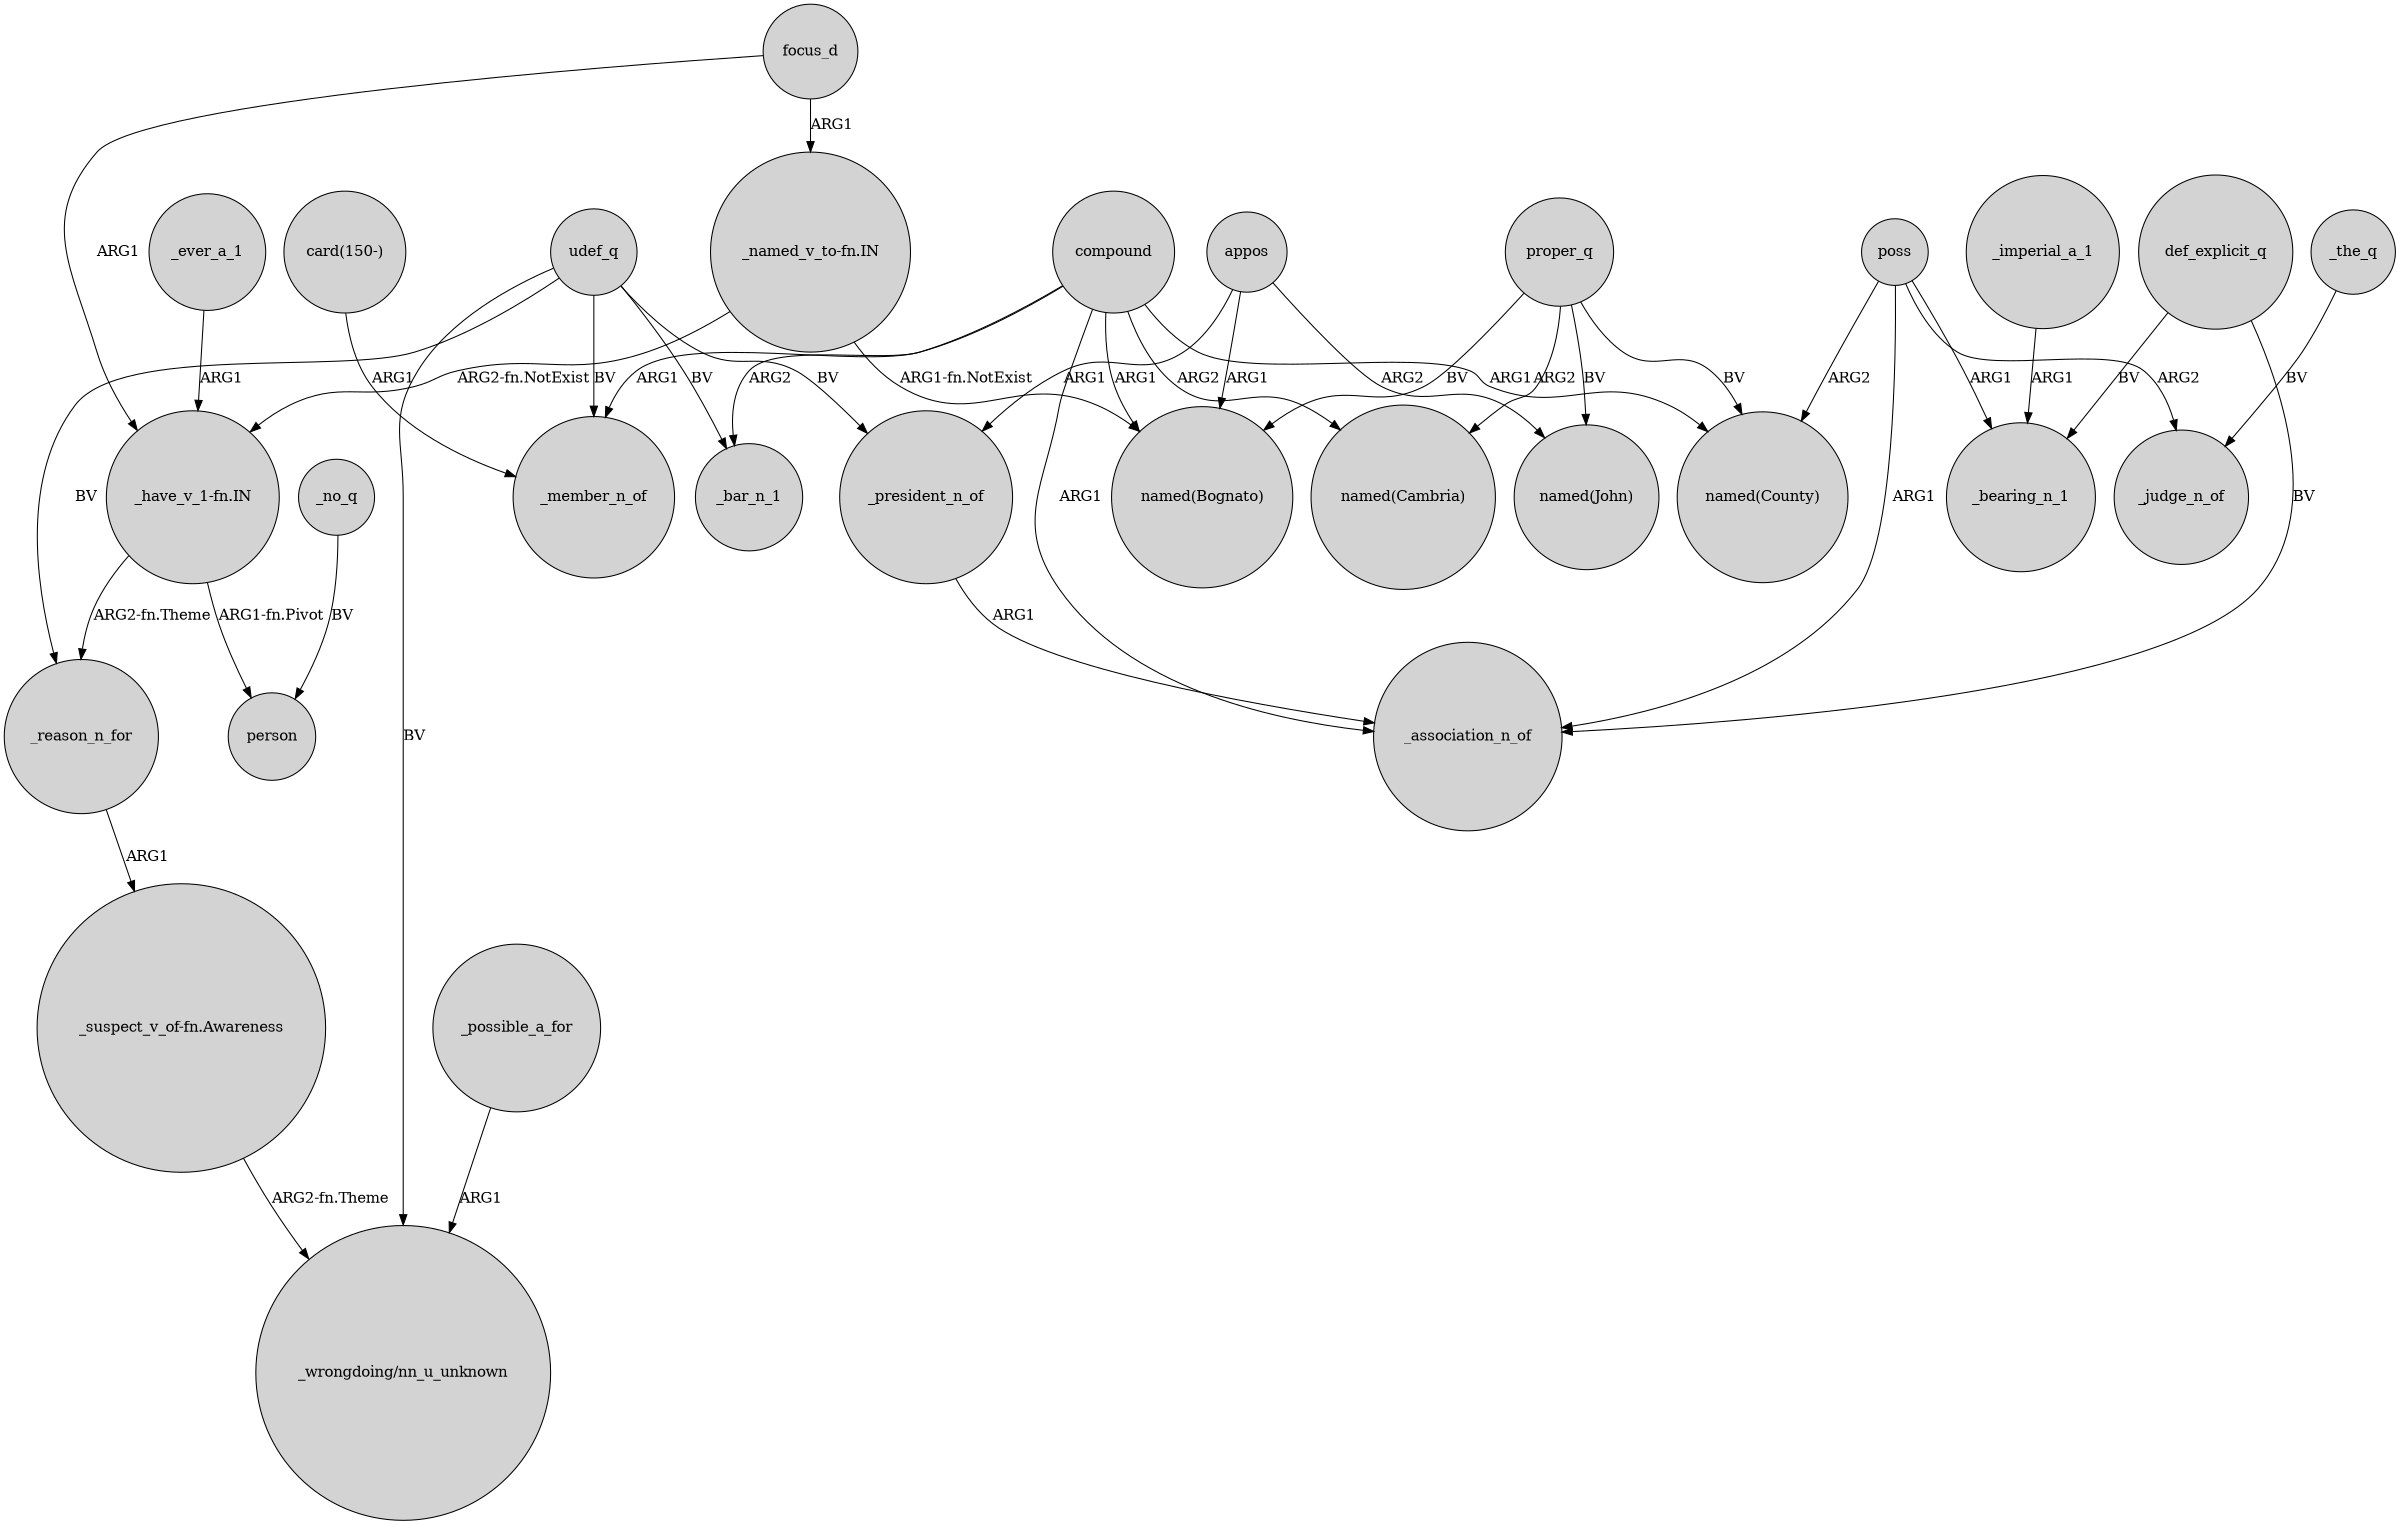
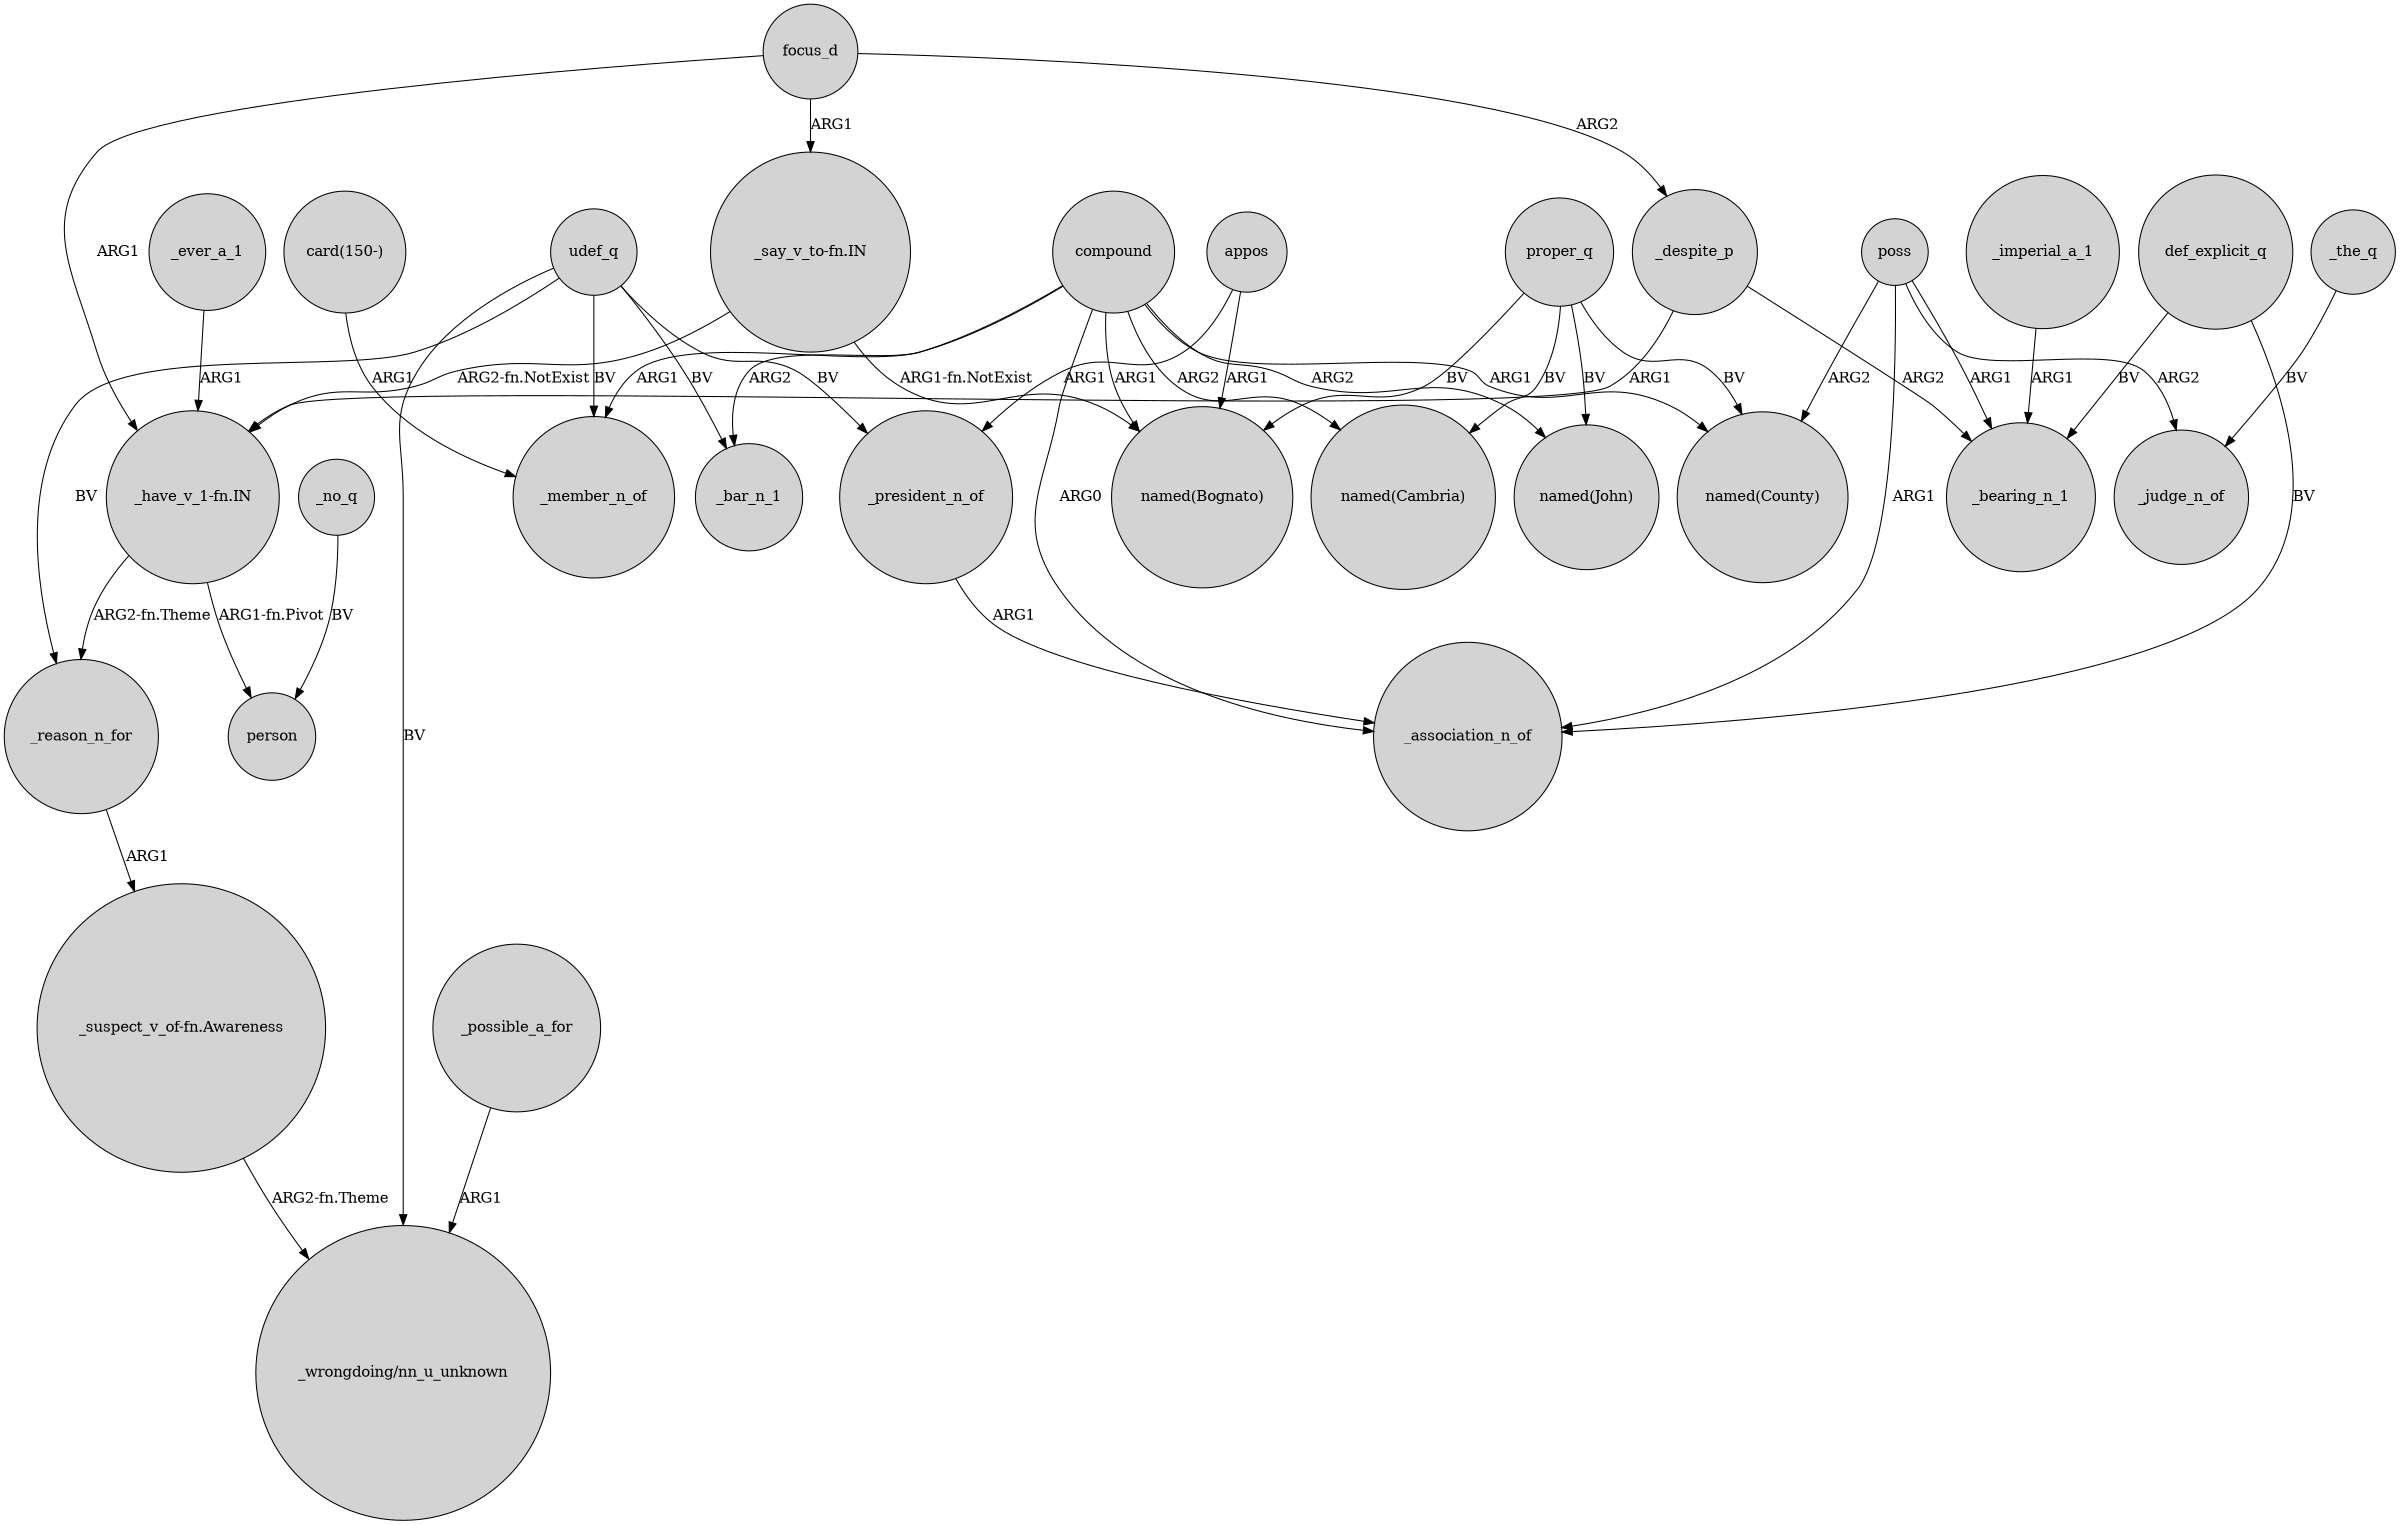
(811, 252) -> (811, 252)
none -> (1695, 252)
(1555, 379) -> (1555, 379)
(1389, 390) -> (1325, 389)
(1081, 497) -> (1081, 497)
